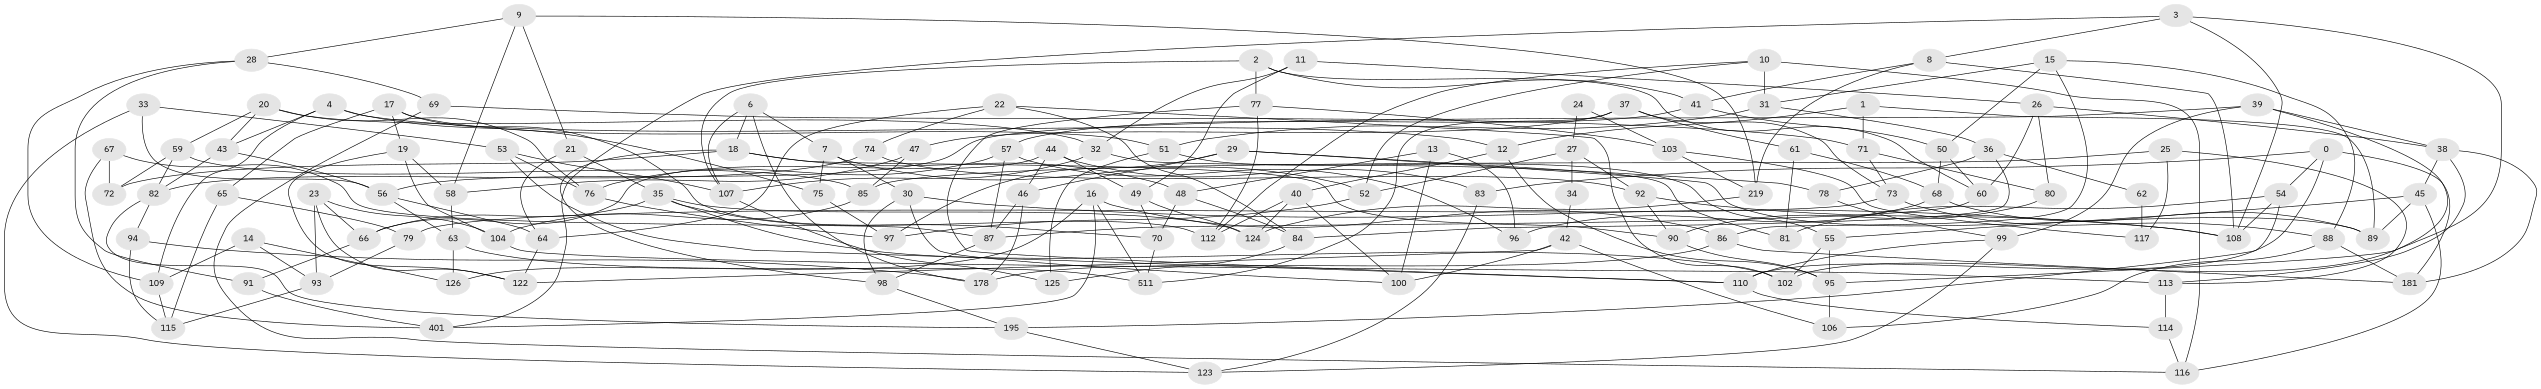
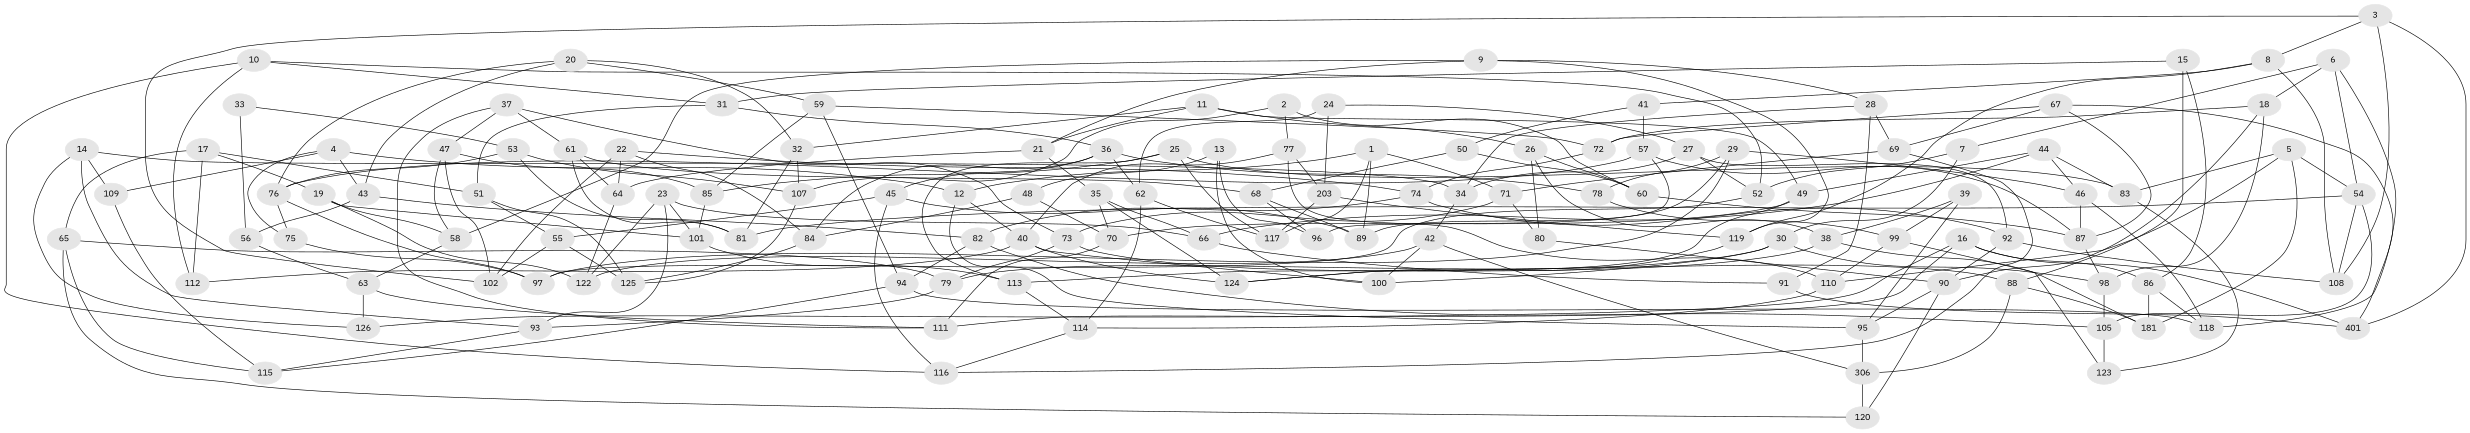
(1444, 86) -> none
(1994, 107) -> none
none -> (1204, 124)
none -> (1975, 127)
(32, 128) -> (1650, 119)
none -> (1095, 129)
(709, 143) -> (2346, 127)
(1669, 150) -> (1324, 194)
(2326, 150) -> (2289, 150)
(950, 156) -> none
none -> (774, 163)
(960, 164) -> none
(2433, 168) -> (999, 172)
none -> (1506, 169)
(166, 172) -> (860, 194)
(822, 172) -> (282, 217)
none -> (1650, 172)
(1243, 188) -> (1141, 164)
(1756, 194) -> (1737, 239)
(448, 210) -> (598, 175)
none -> (1340, 211)
(1571, 213) -> (1365, 268)
(498, 239) -> (697, 239)
(827, 253) -> (589, 210)
none -> (1133, 253)
(1220, 256) -> (462, 213)
(1830, 261) -> (588, 258)
(981, 284) -> (2207, 328)
(1145, 284) -> (941, 328)
(1011, 328) -> (2104, 328)
(1830, 328) -> (1863, 373)
(465, 358) -> none
none -> (1863, 418)
